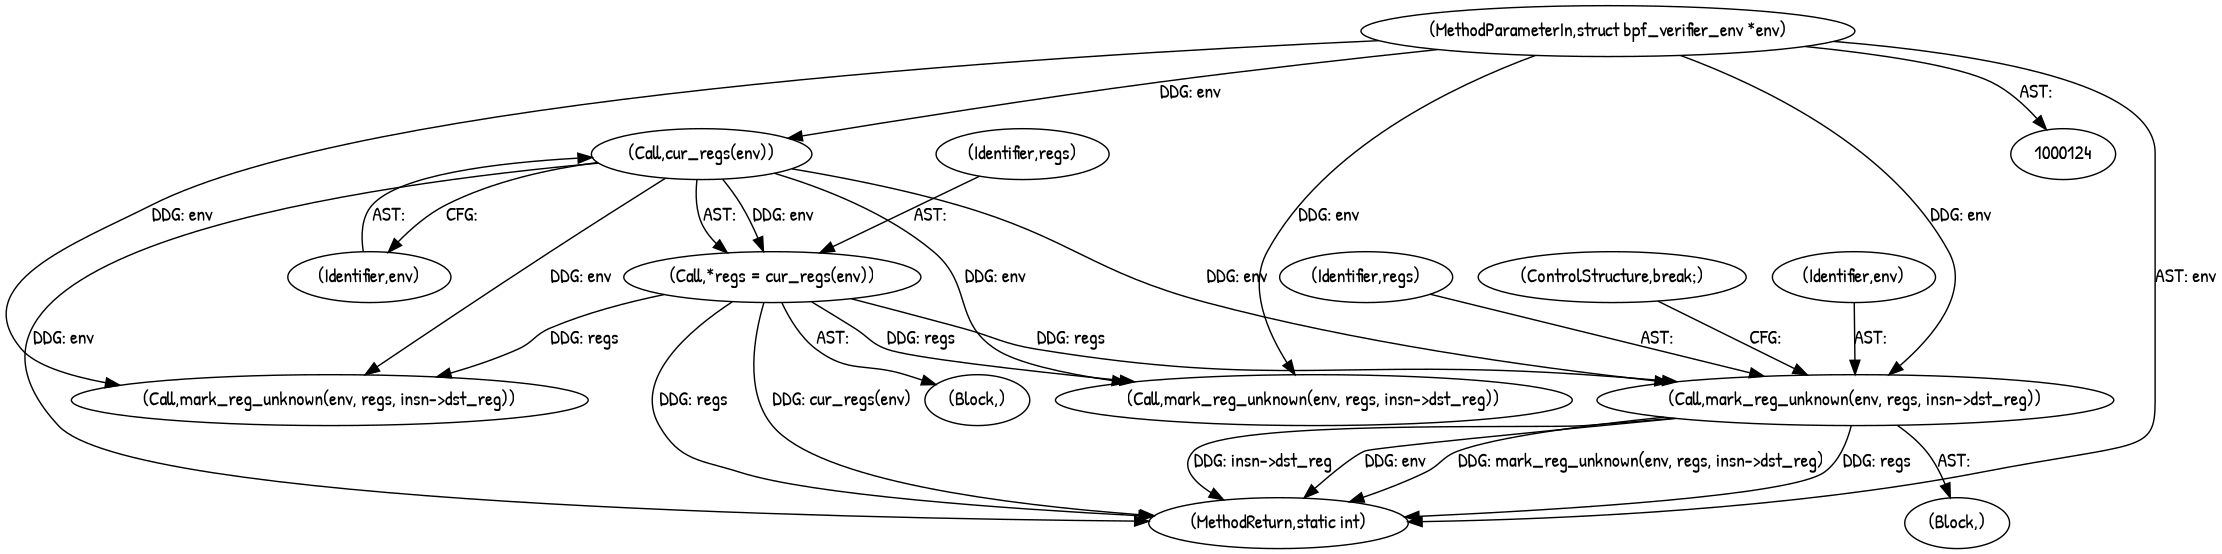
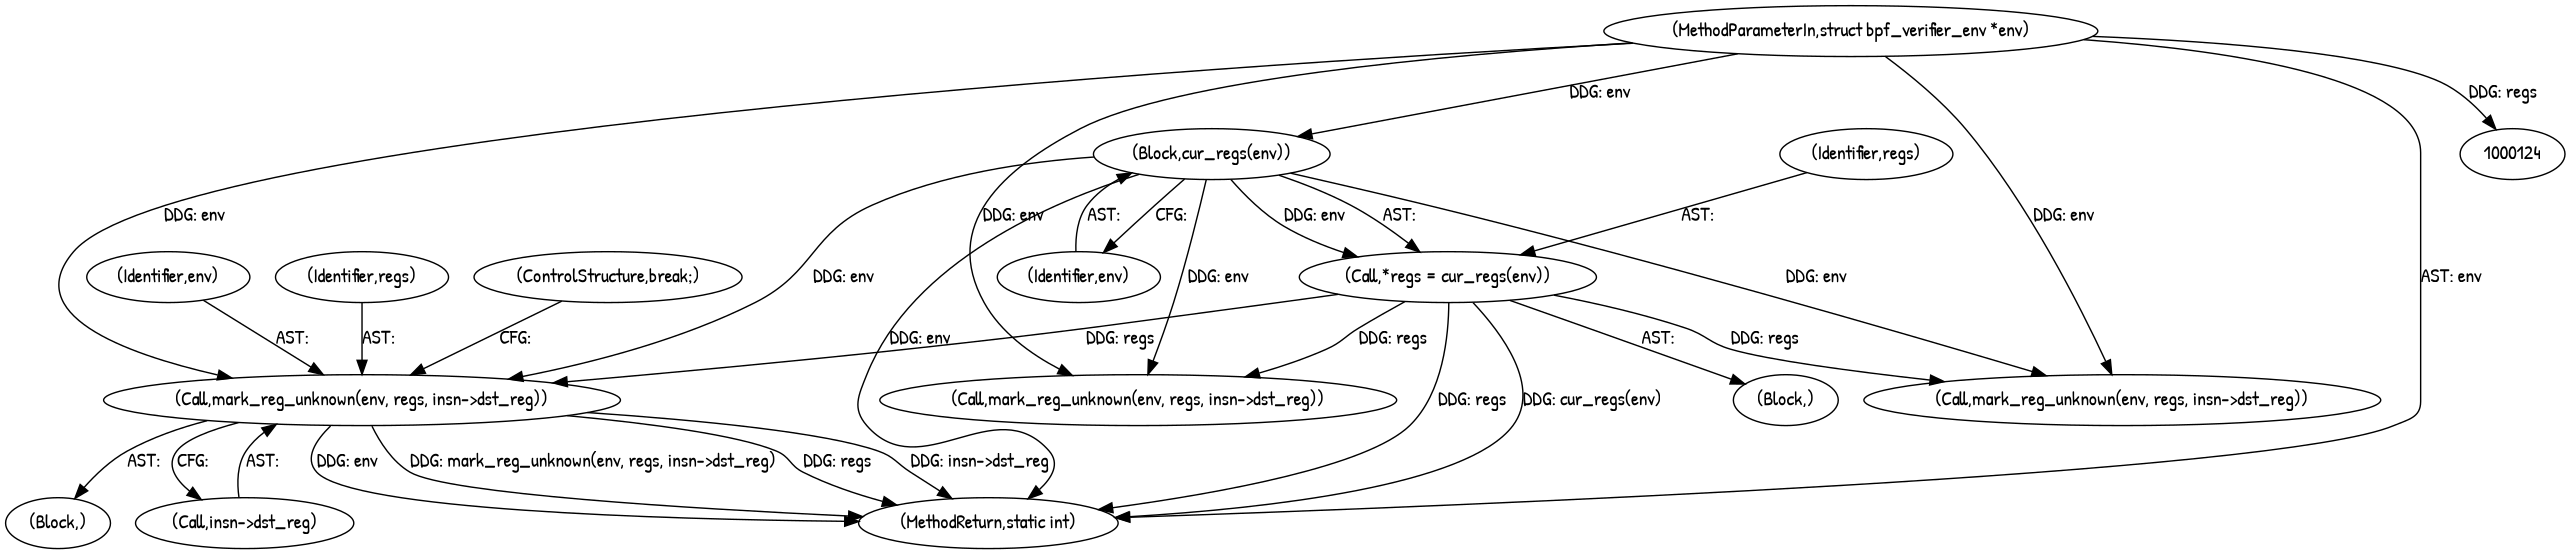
(2039, 93) -> (2503, 93)
(702, 154) -> (1212, 154)
none -> (245, 523)
